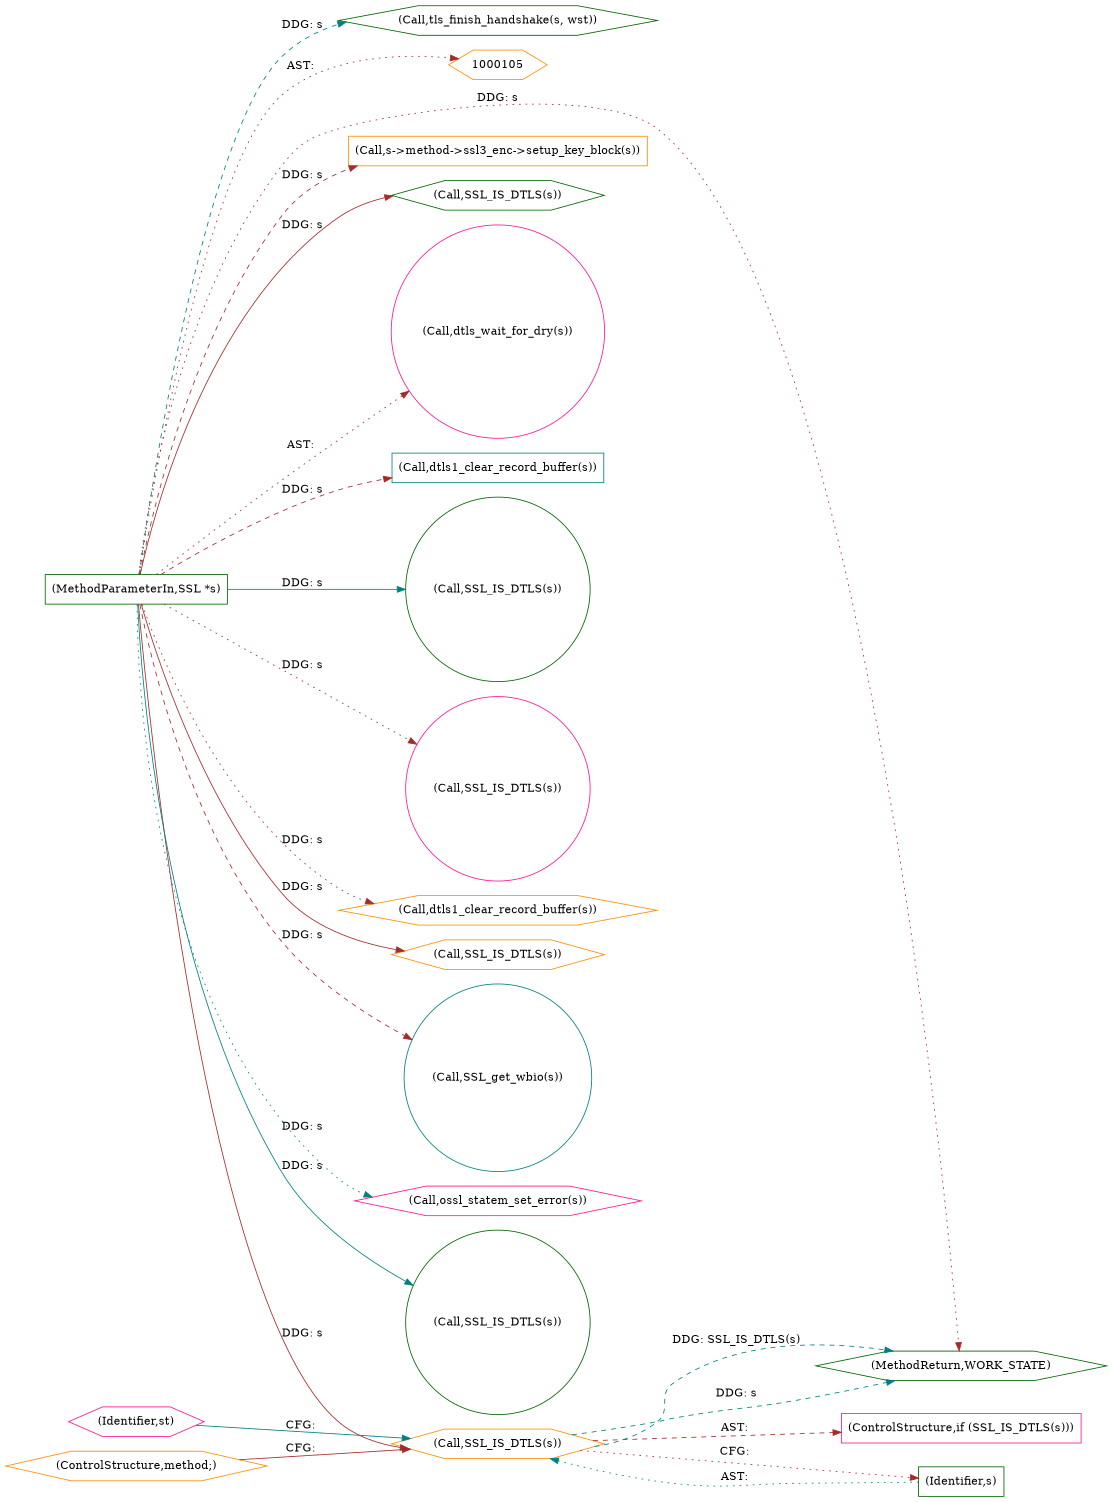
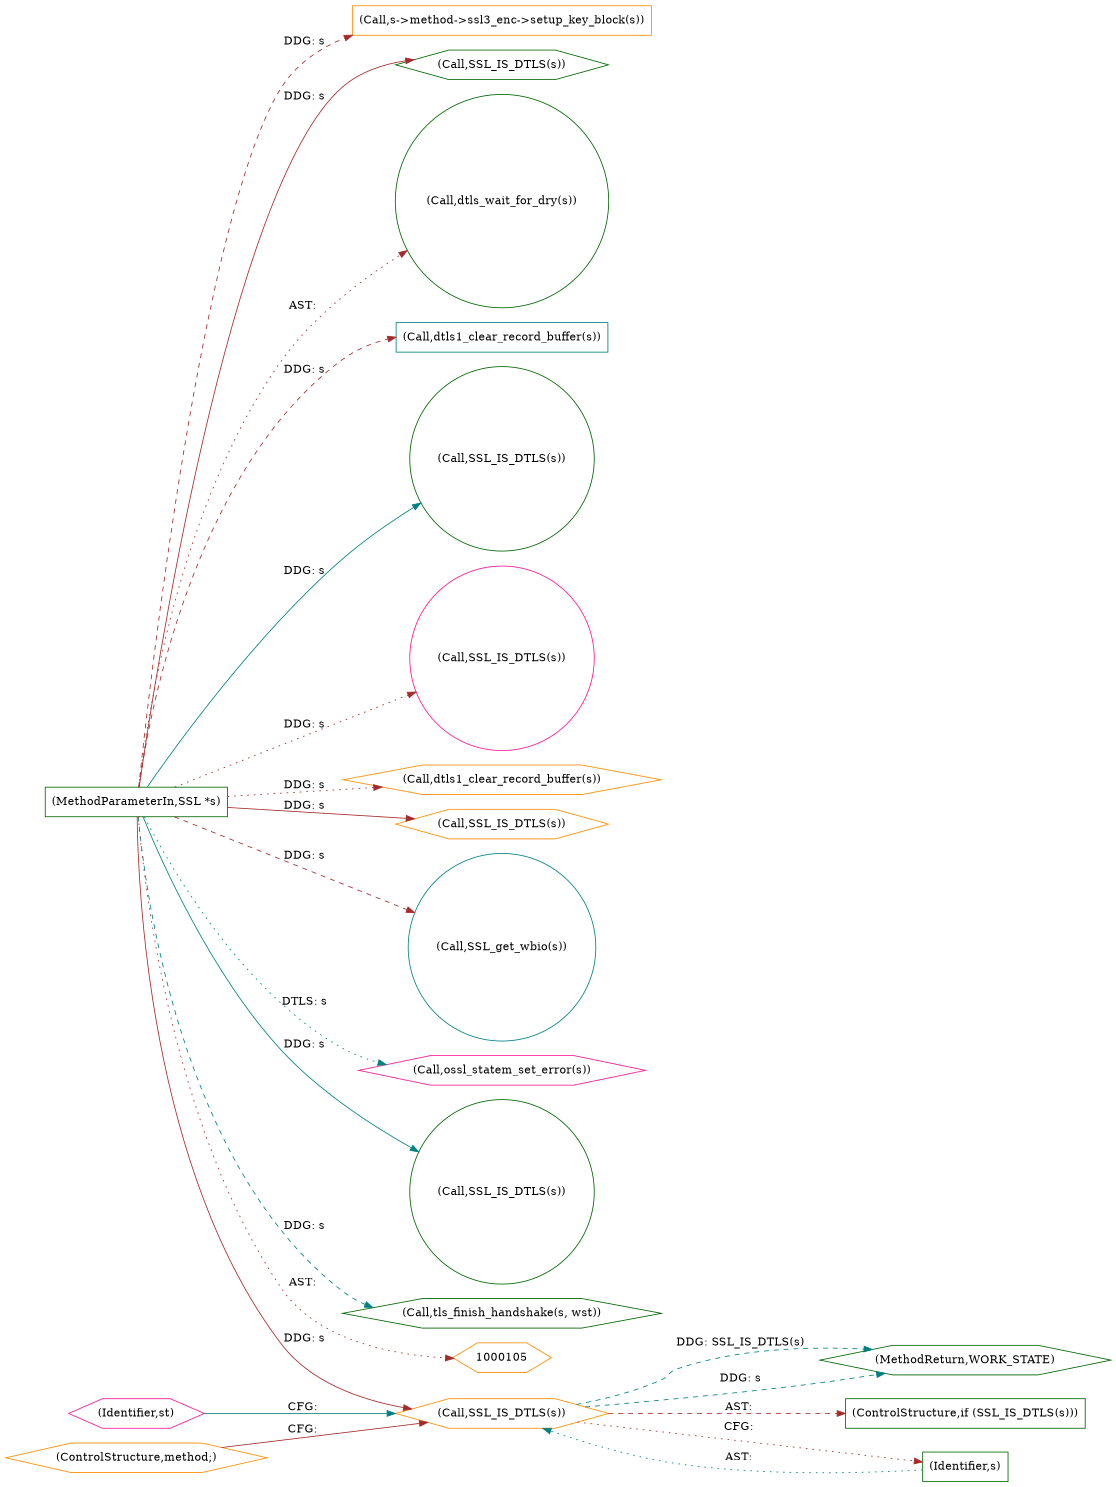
(767, 314) -> none
(498, 332) -> (502, 201)
(303, 1127) -> (305, 1002)
(961, 1428) -> (965, 1413)
